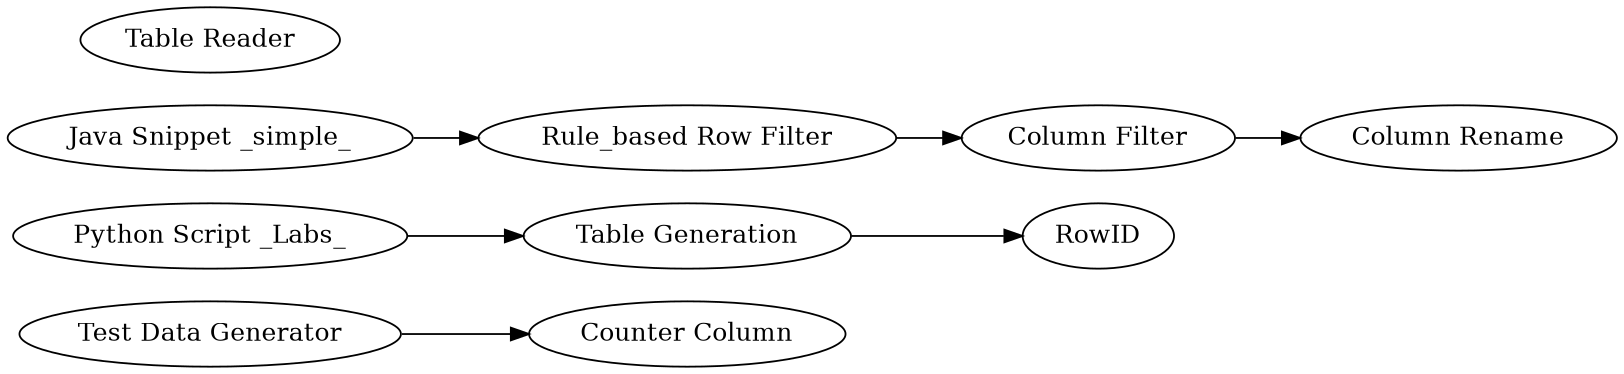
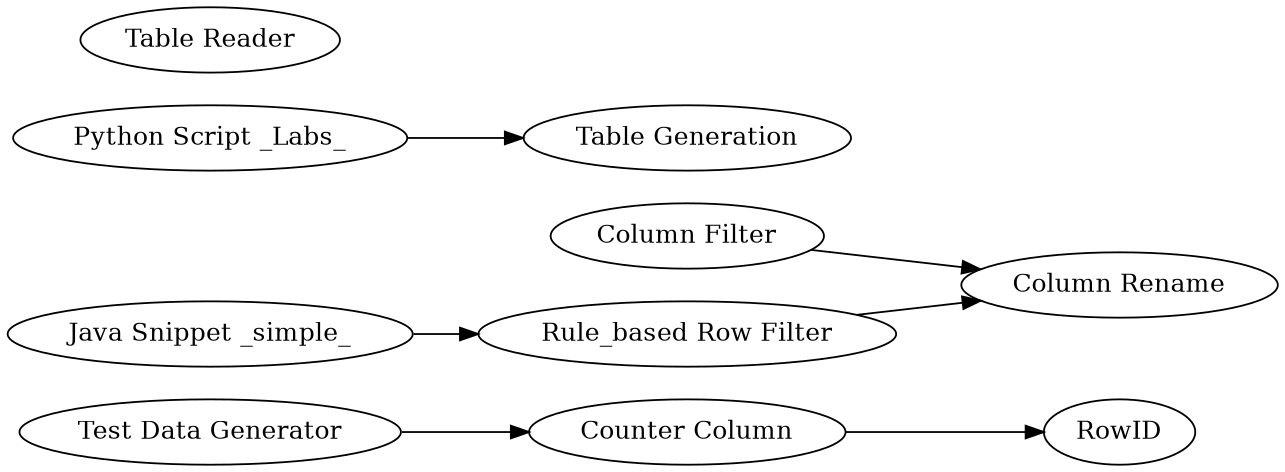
(920, 138) -> (910, 309)
(928, 236) -> (935, 432)
